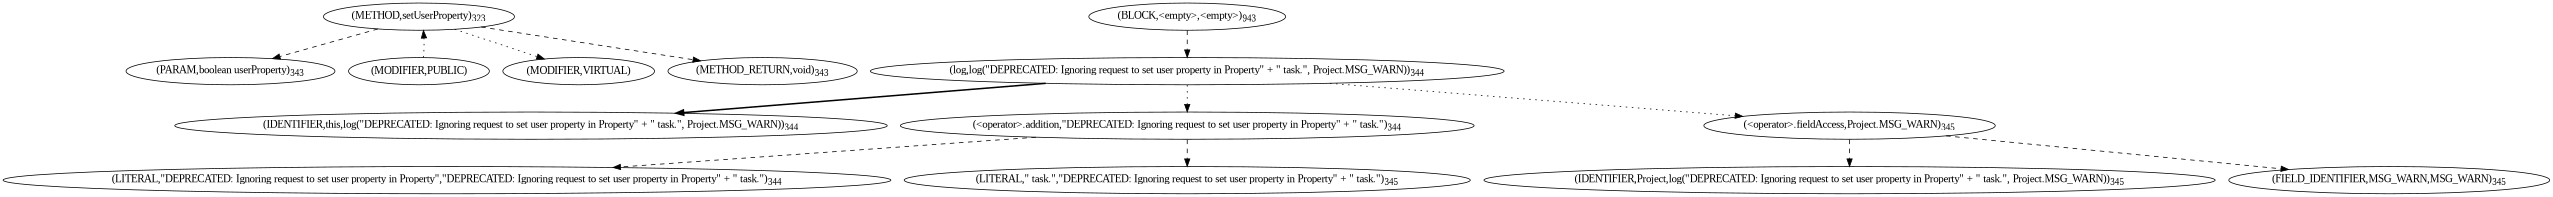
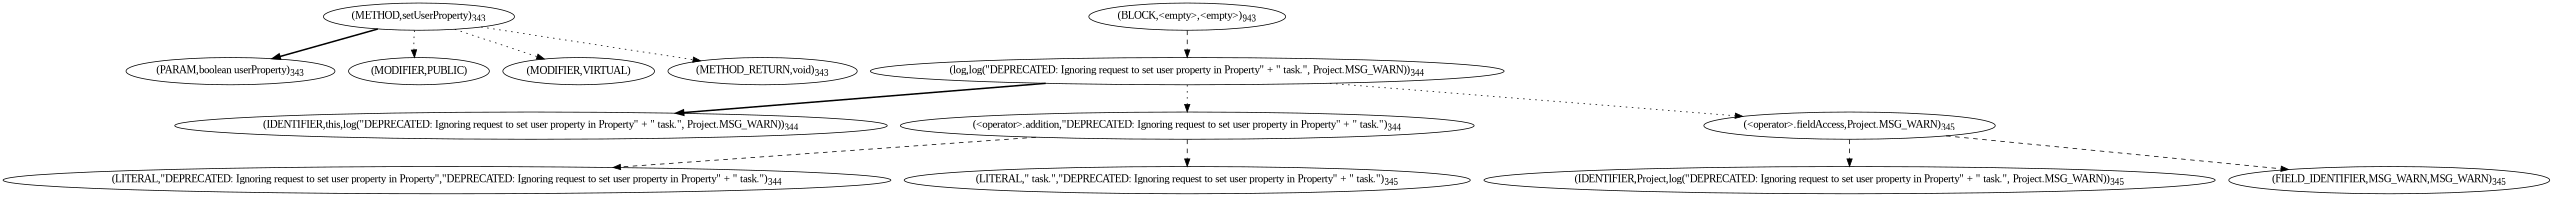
(479, 16) -> (479, 16)
(329, 43) -> (329, 43)
(587, 43) -> (587, 43)
(424, 48) -> (414, 40)
